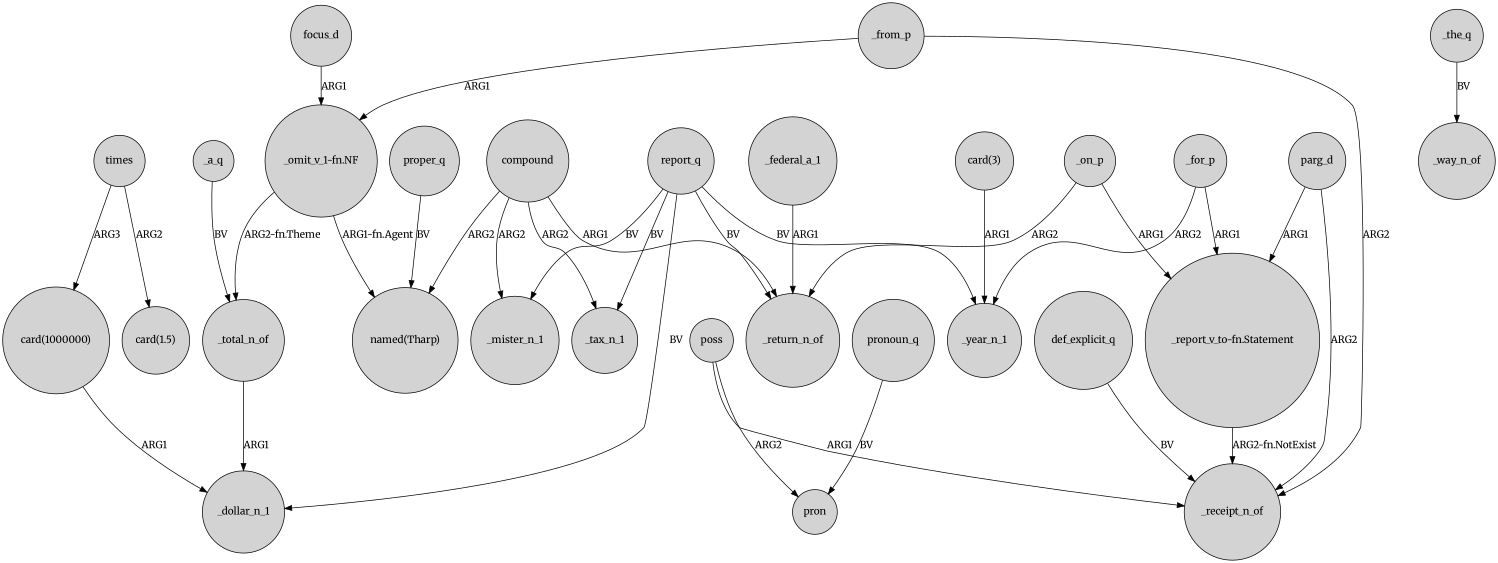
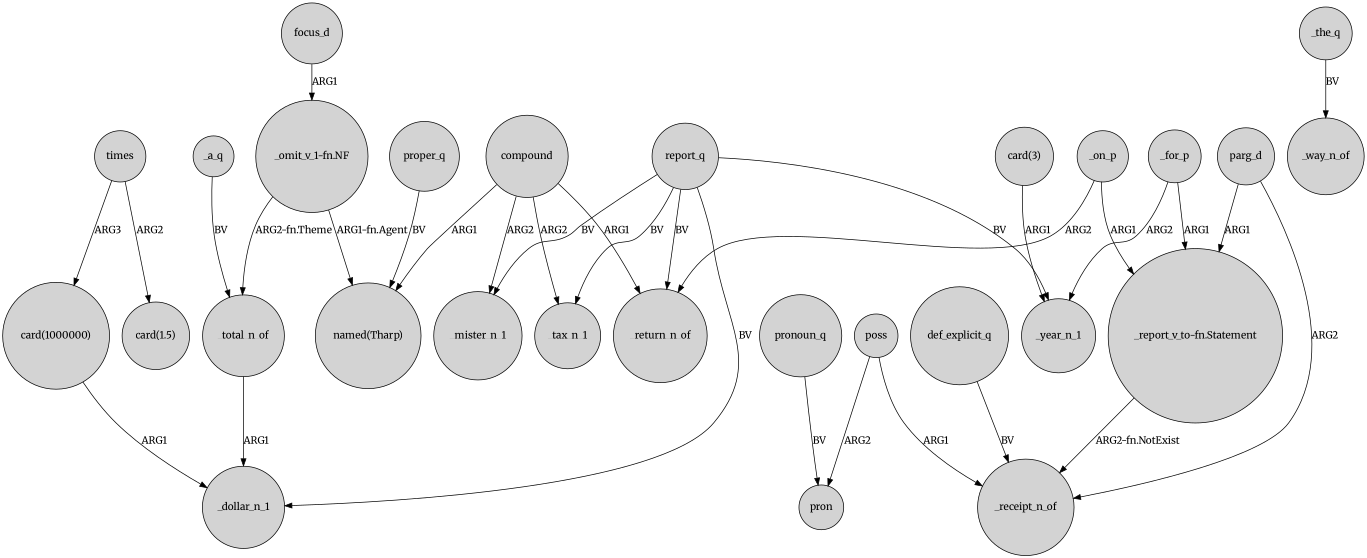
(891, 36) -> none
(793, 161) -> none
(481, 235) -> (464, 231)
